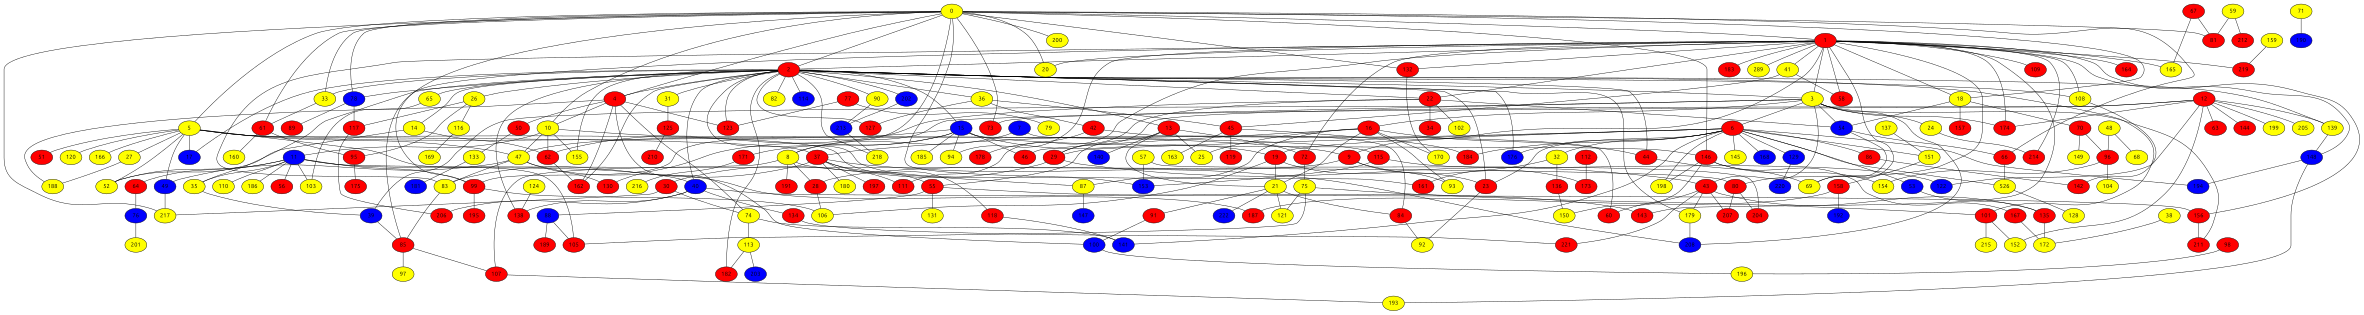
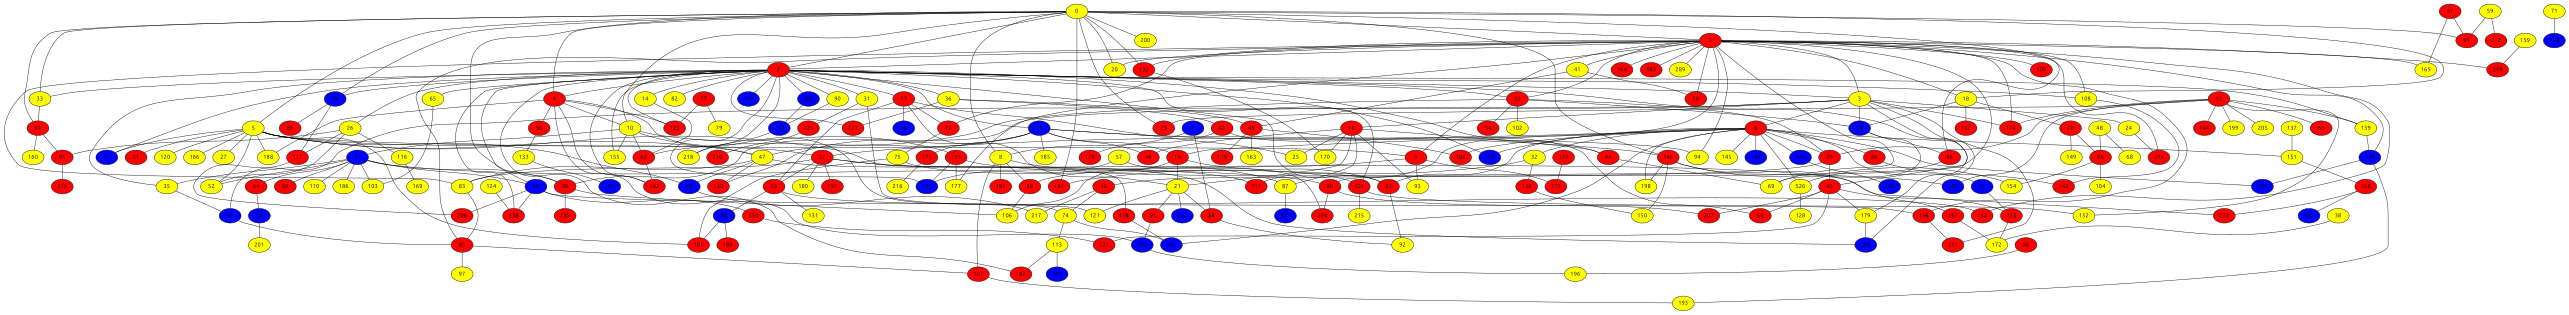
(339, 27) -> none
(294, 147) -> (317, 161)
(92, 173) -> (261, 143)
none -> (956, 187)
(1294, 201) -> (883, 193)
